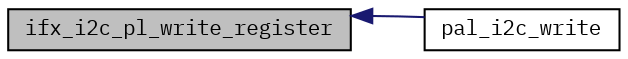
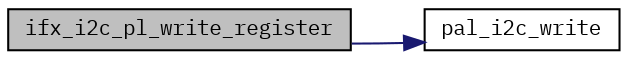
(399, 16) -> (378, 43)
